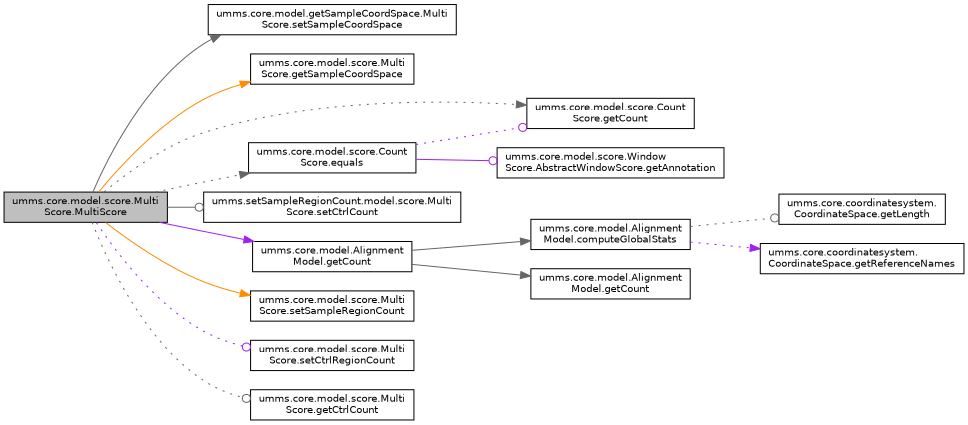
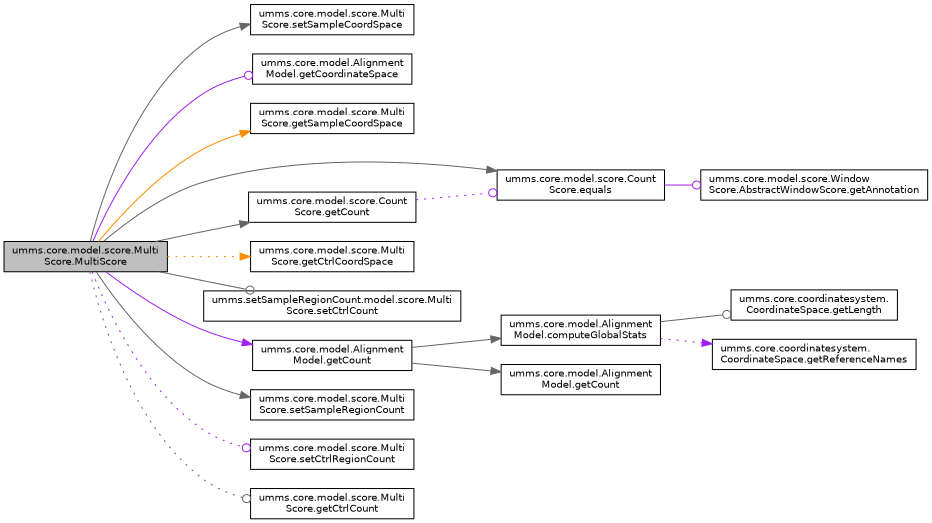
(332, 20) -> (332, 20)
none -> (332, 69)
(301, 111) -> (198, 233)
(467, 136) -> (452, 197)
(198, 183) -> (286, 166)
(731, 222) -> (692, 318)
none -> (332, 257)
(169, 265) -> (158, 346)
